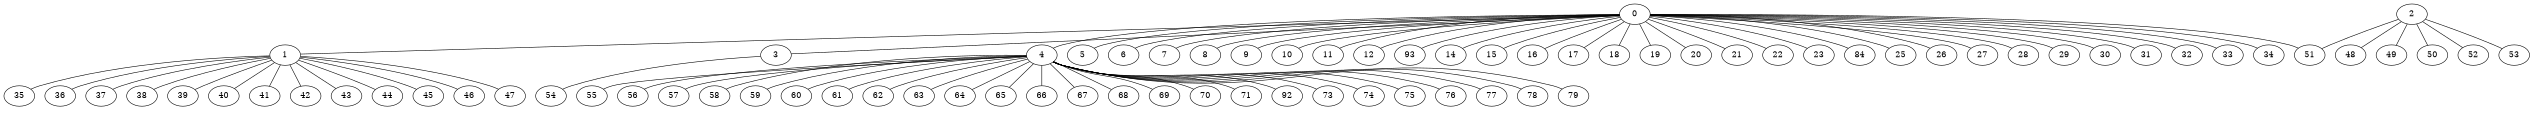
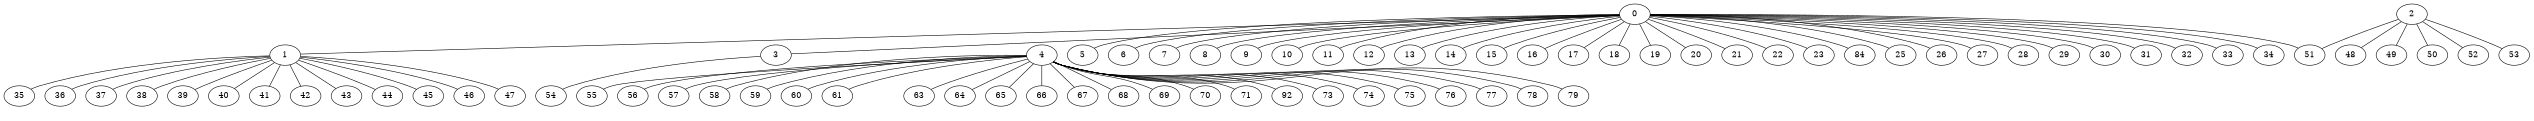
(1335, 20) -> none
(1410, 55) -> (1410, 55)
(878, 96) -> none
